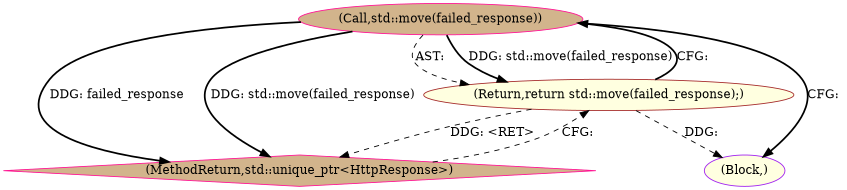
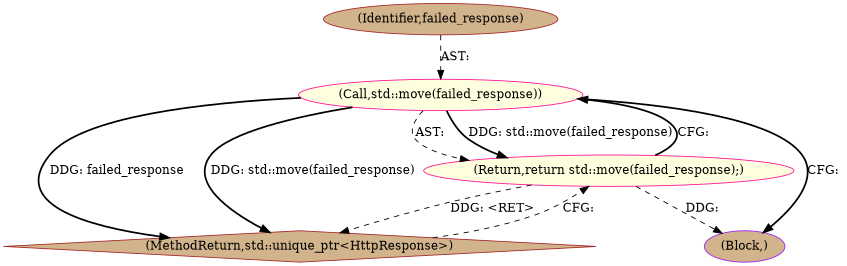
(441, 19) -> (441, 95)
none -> (441, 19)
(609, 95) -> (609, 171)
(300, 171) -> (300, 246)
(745, 171) -> (745, 246)
